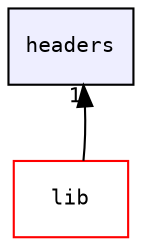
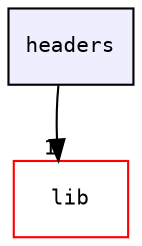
(85, 134) -> (57, 112)
